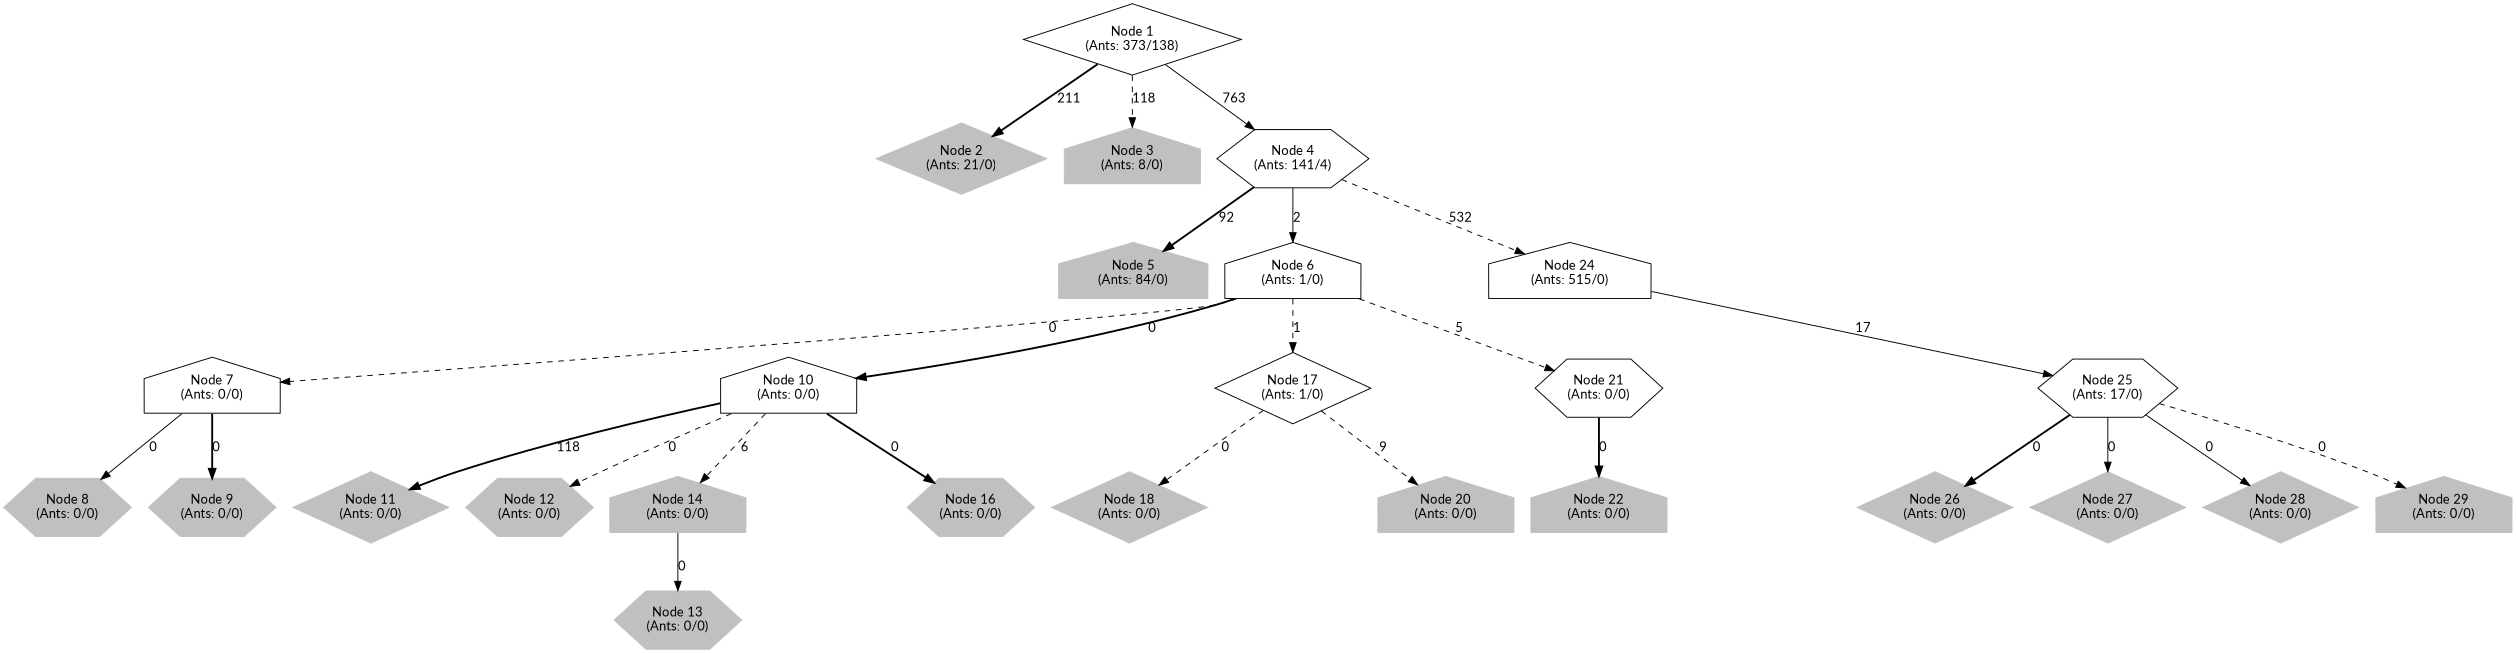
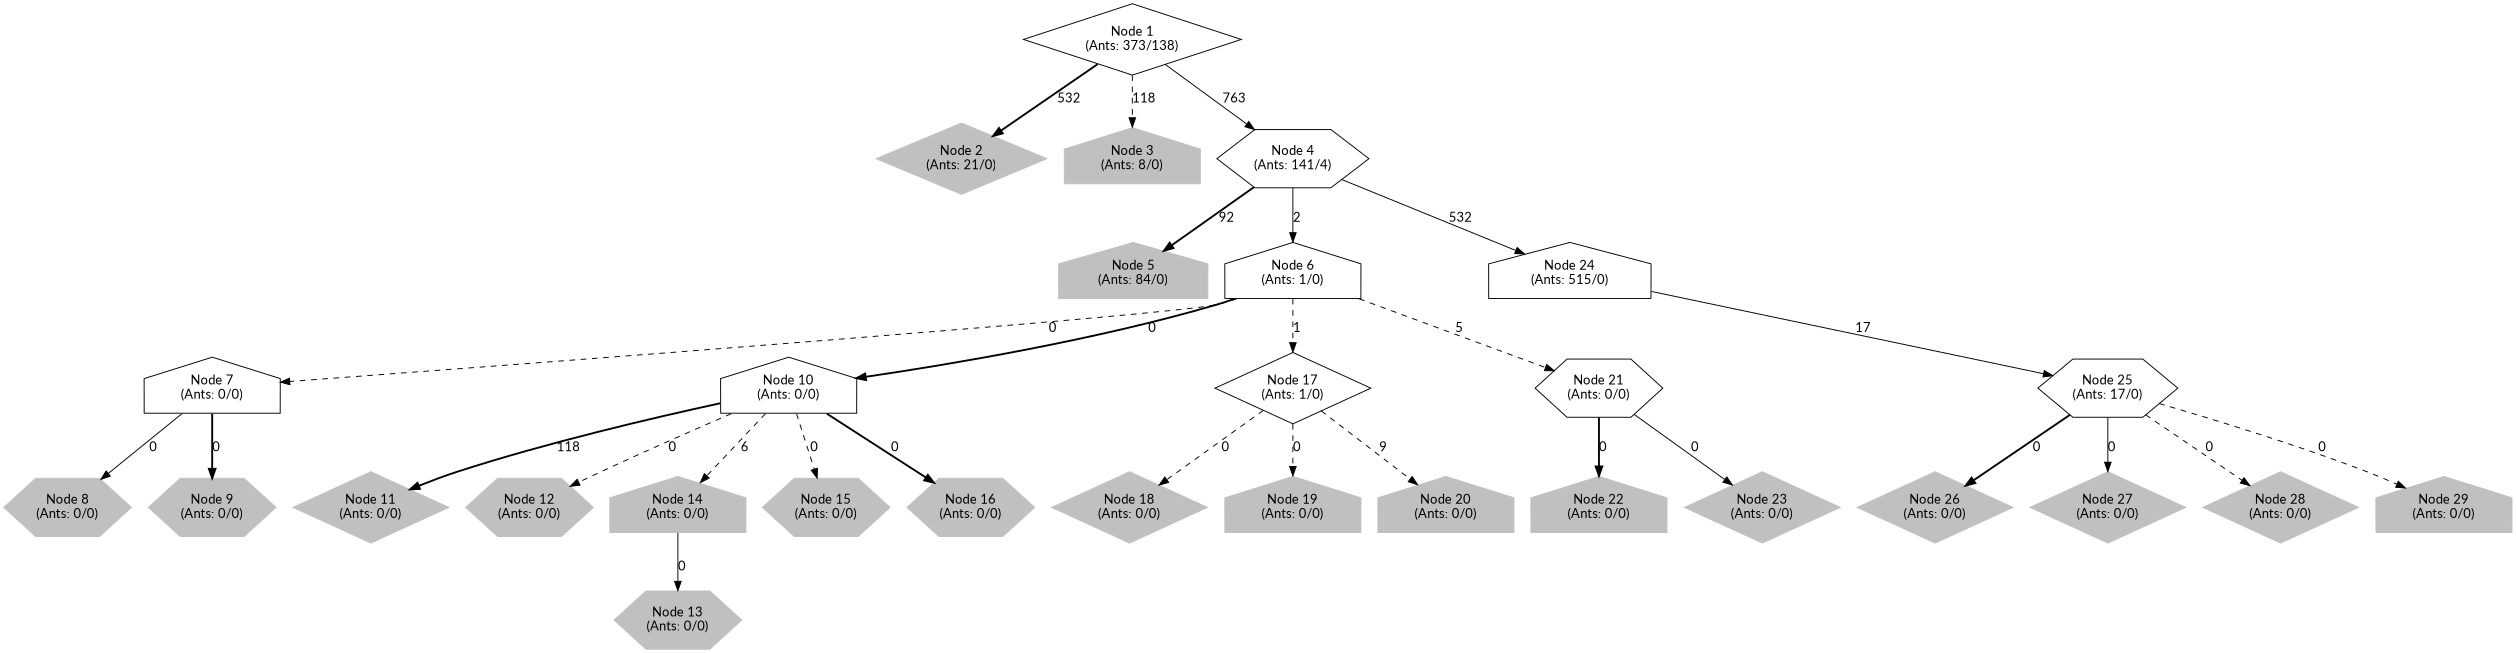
(1069, 99) -> (1069, 99)
(1429, 215) -> (1429, 215)
(2194, 448) -> (2194, 448)
none -> (826, 507)
none -> (1293, 507)
none -> (1762, 507)
